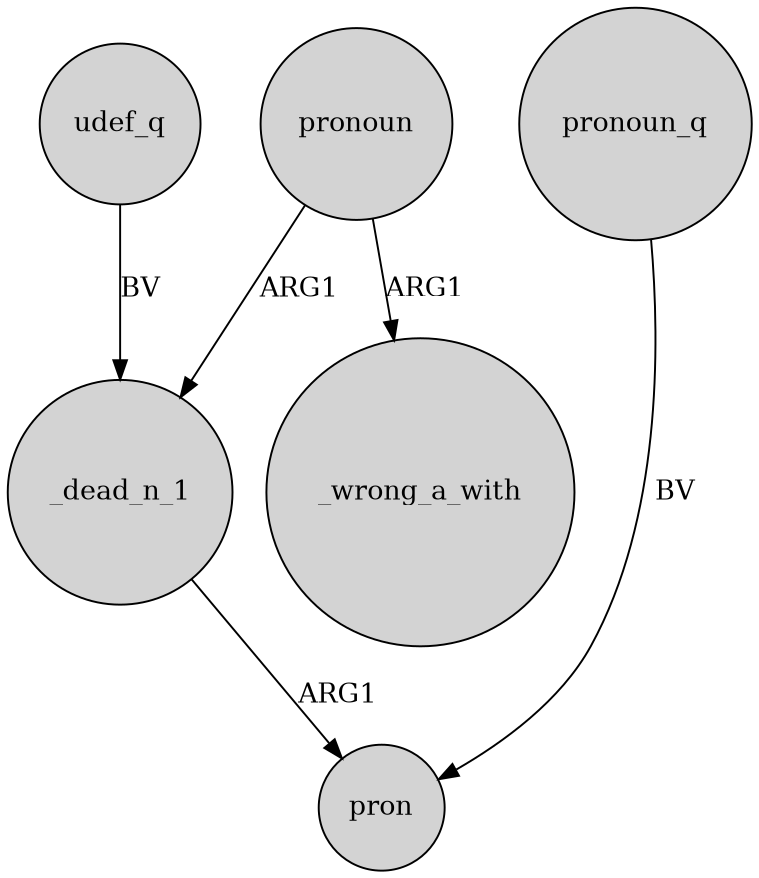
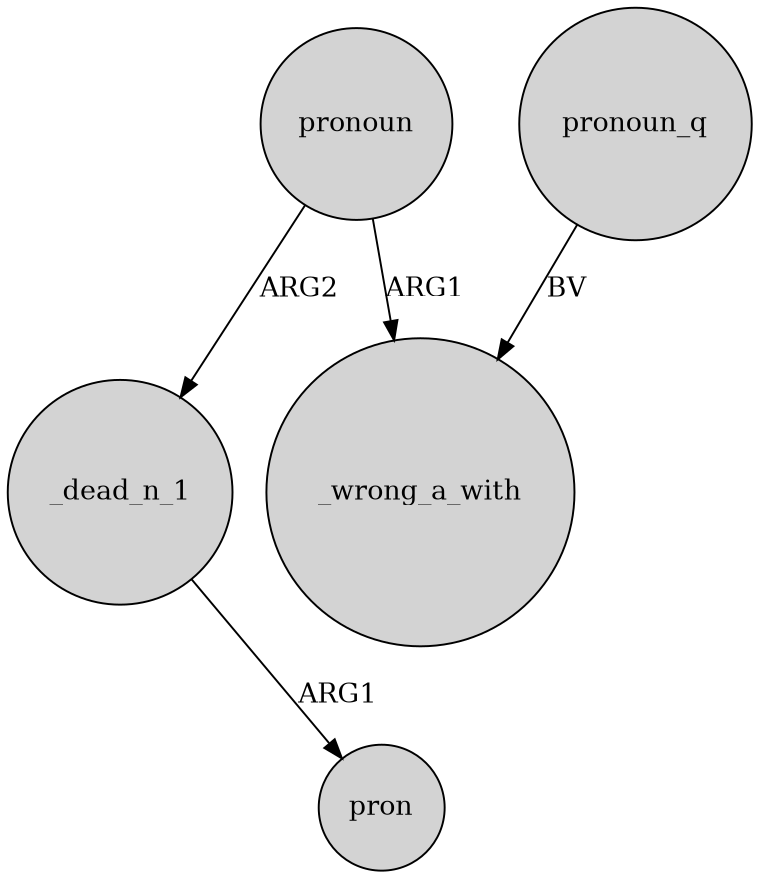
(120, 124) -> none
(299, 289) -> (299, 289)
(632, 538) -> (542, 284)
